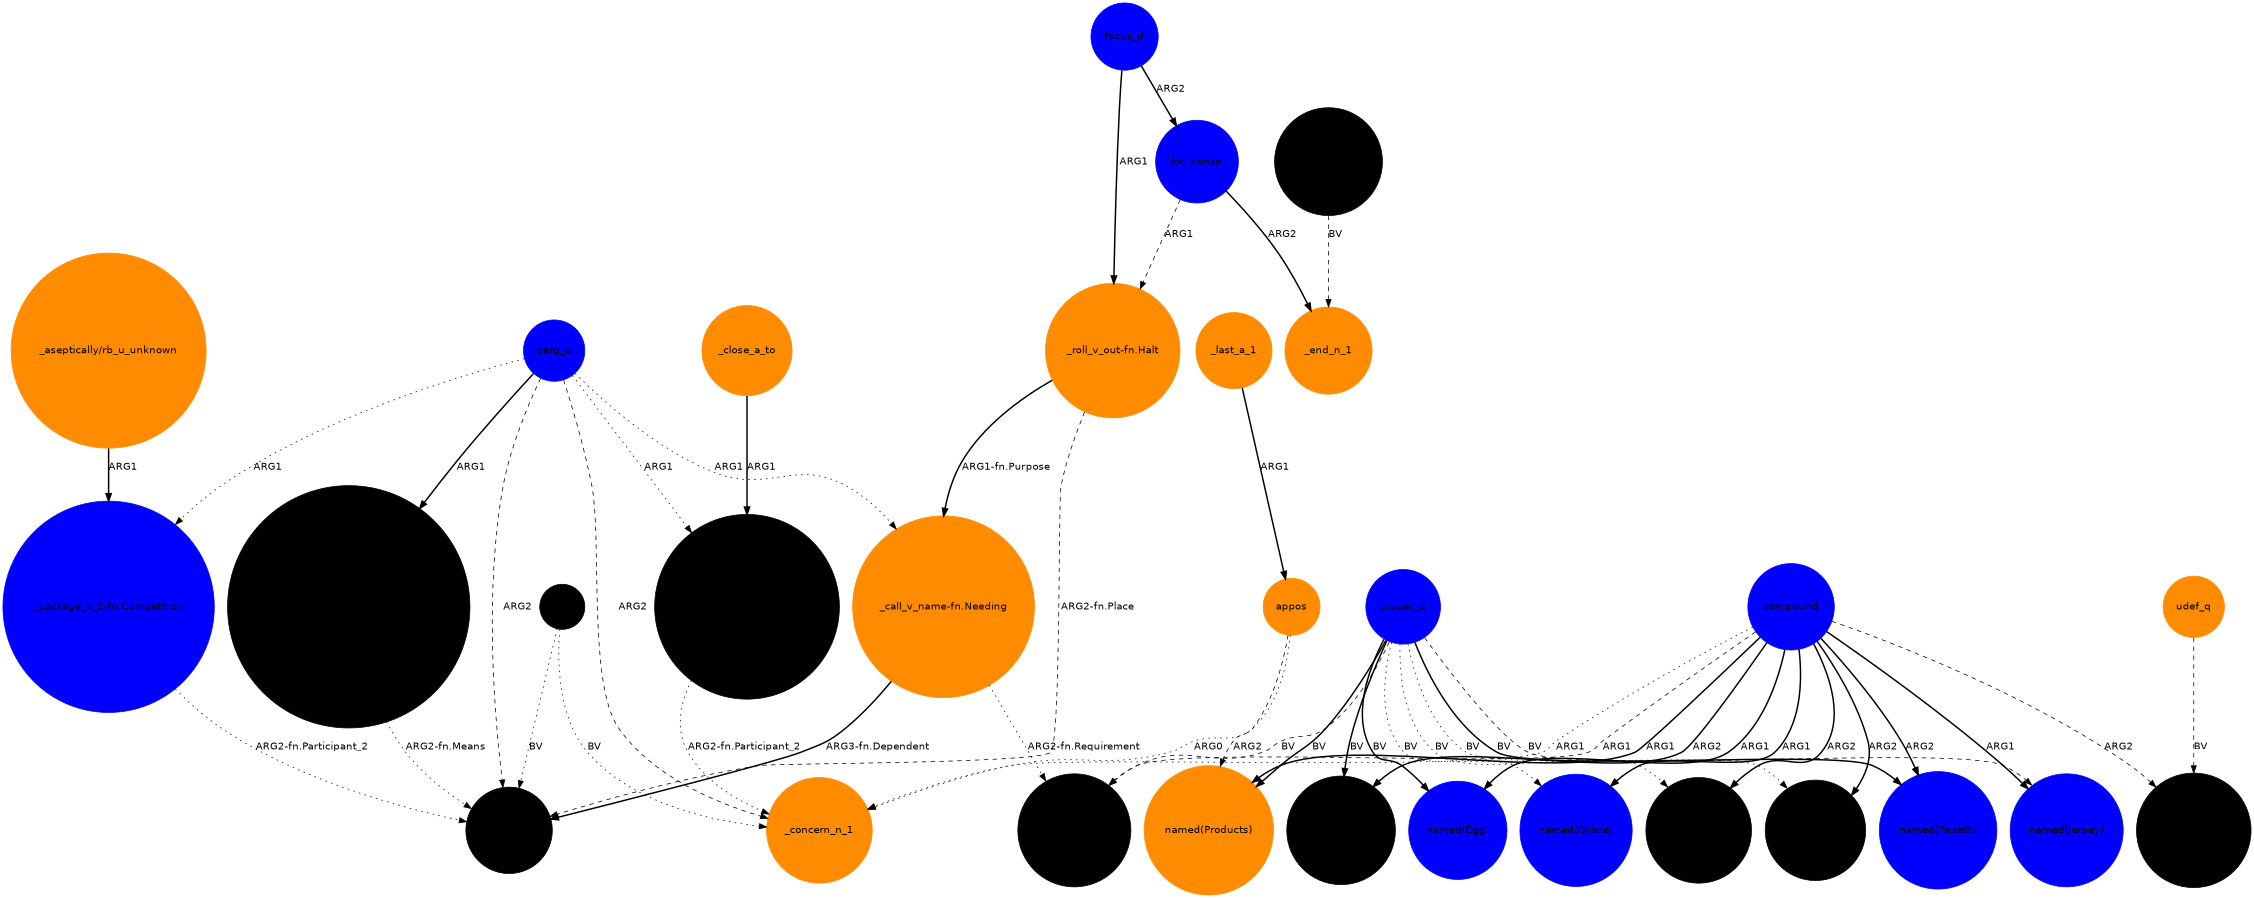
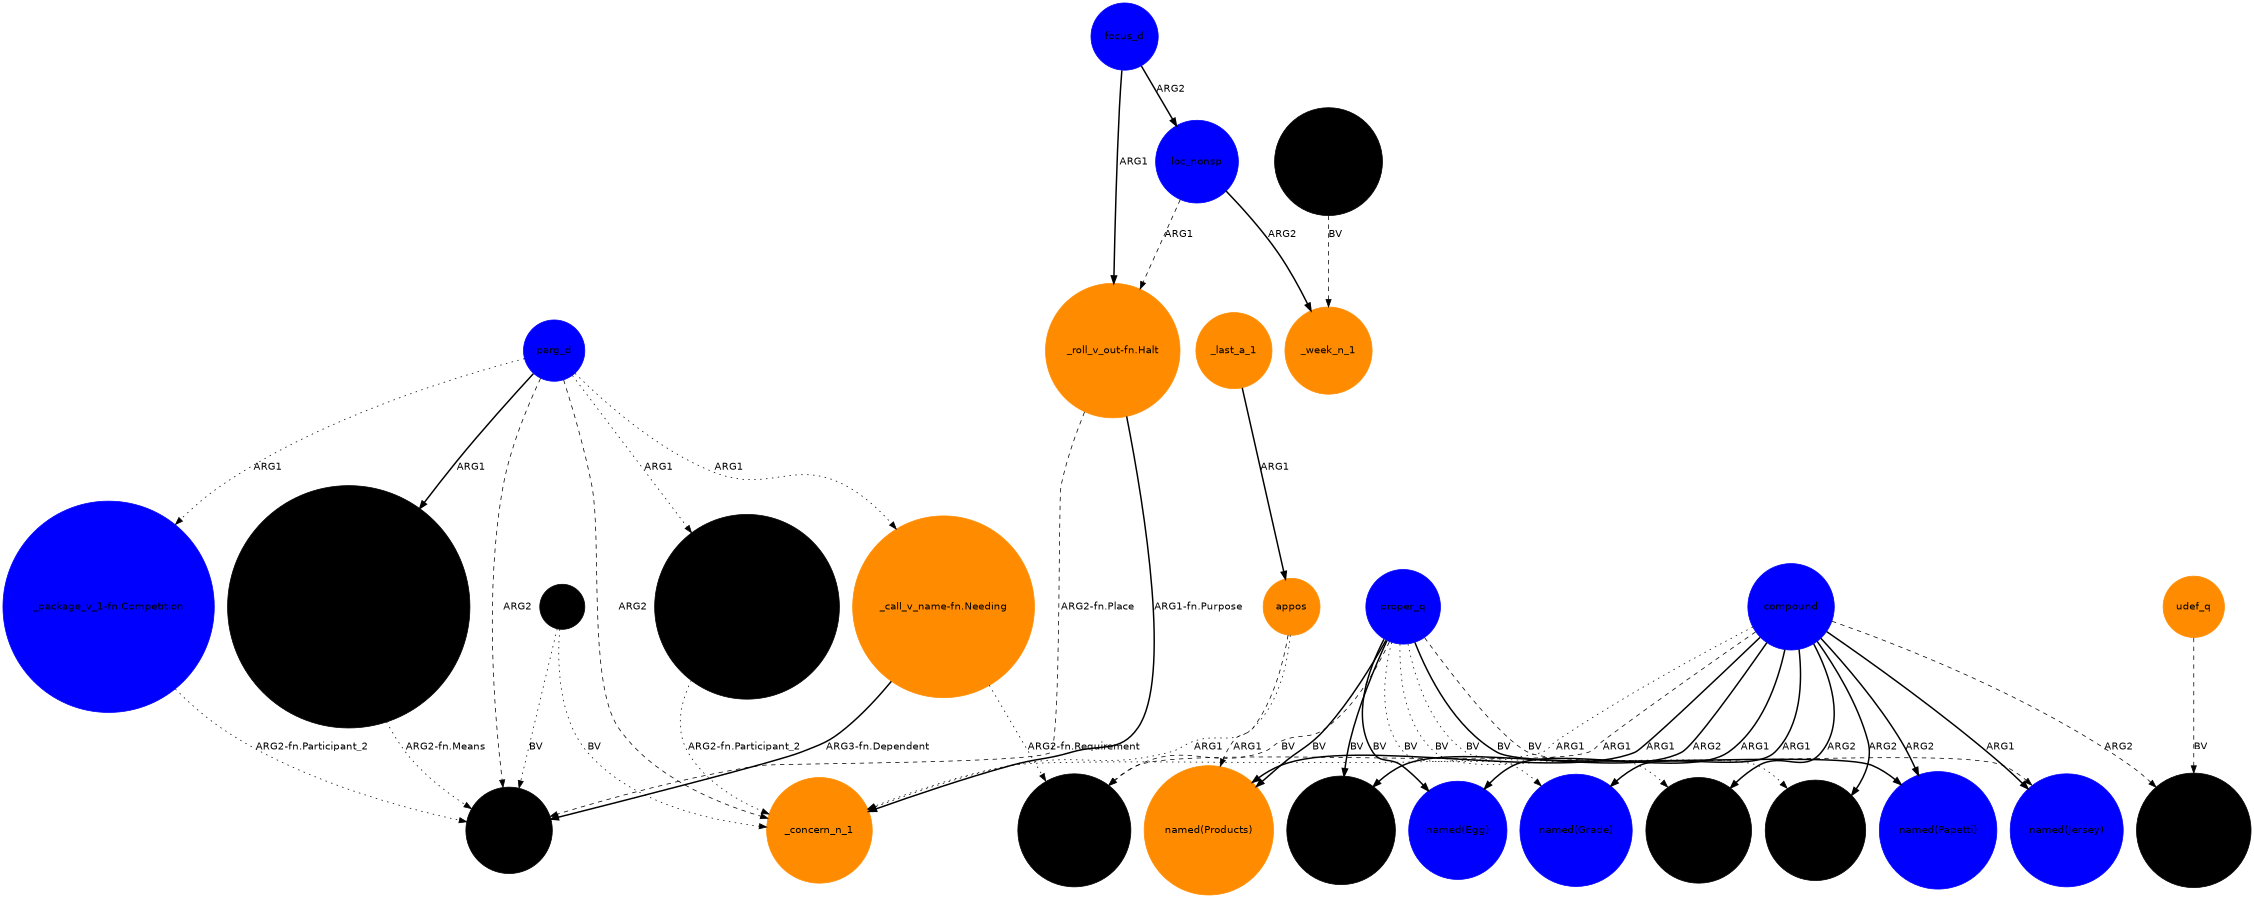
(109, 351) -> none
(747, 351) -> none
(1329, 351) -> (1329, 351)
(984, 433) -> (1145, 710)
(1209, 747) -> (1209, 747)
(1248, 747) -> (1248, 747)
